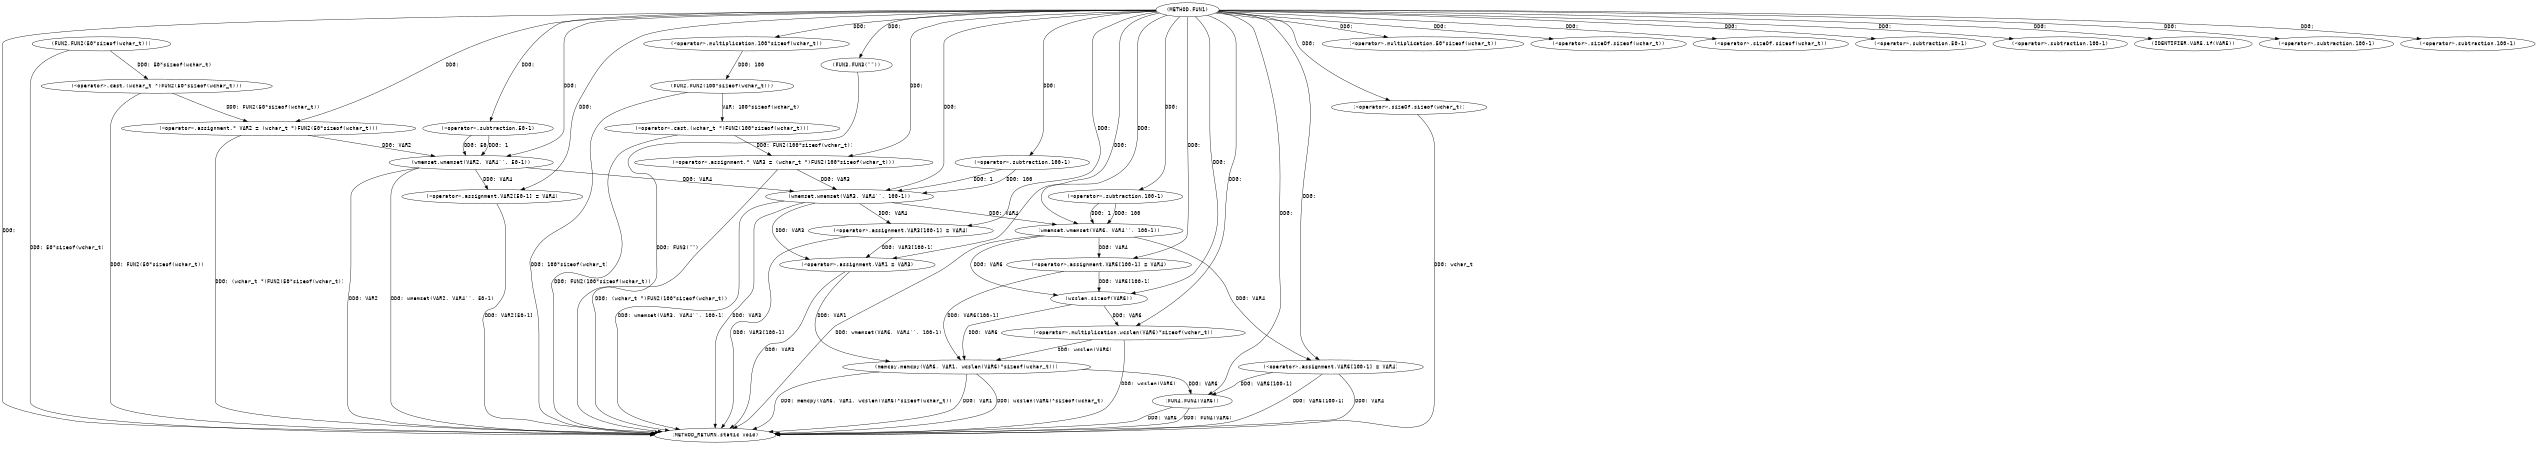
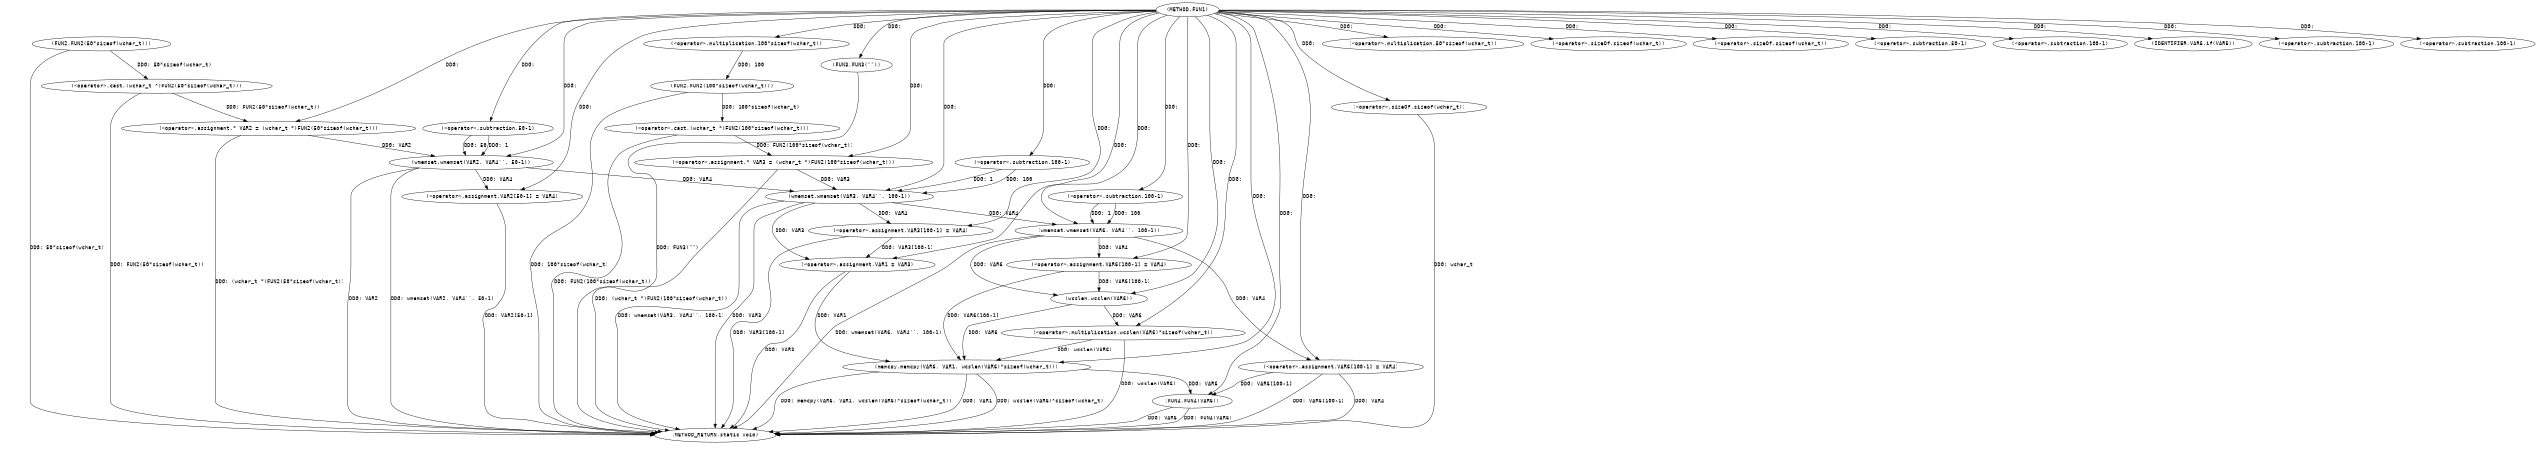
(74, 31) -> (1269, 264)
(761, 107) -> (761, 107)
(1099, 299) -> (1099, 299)
